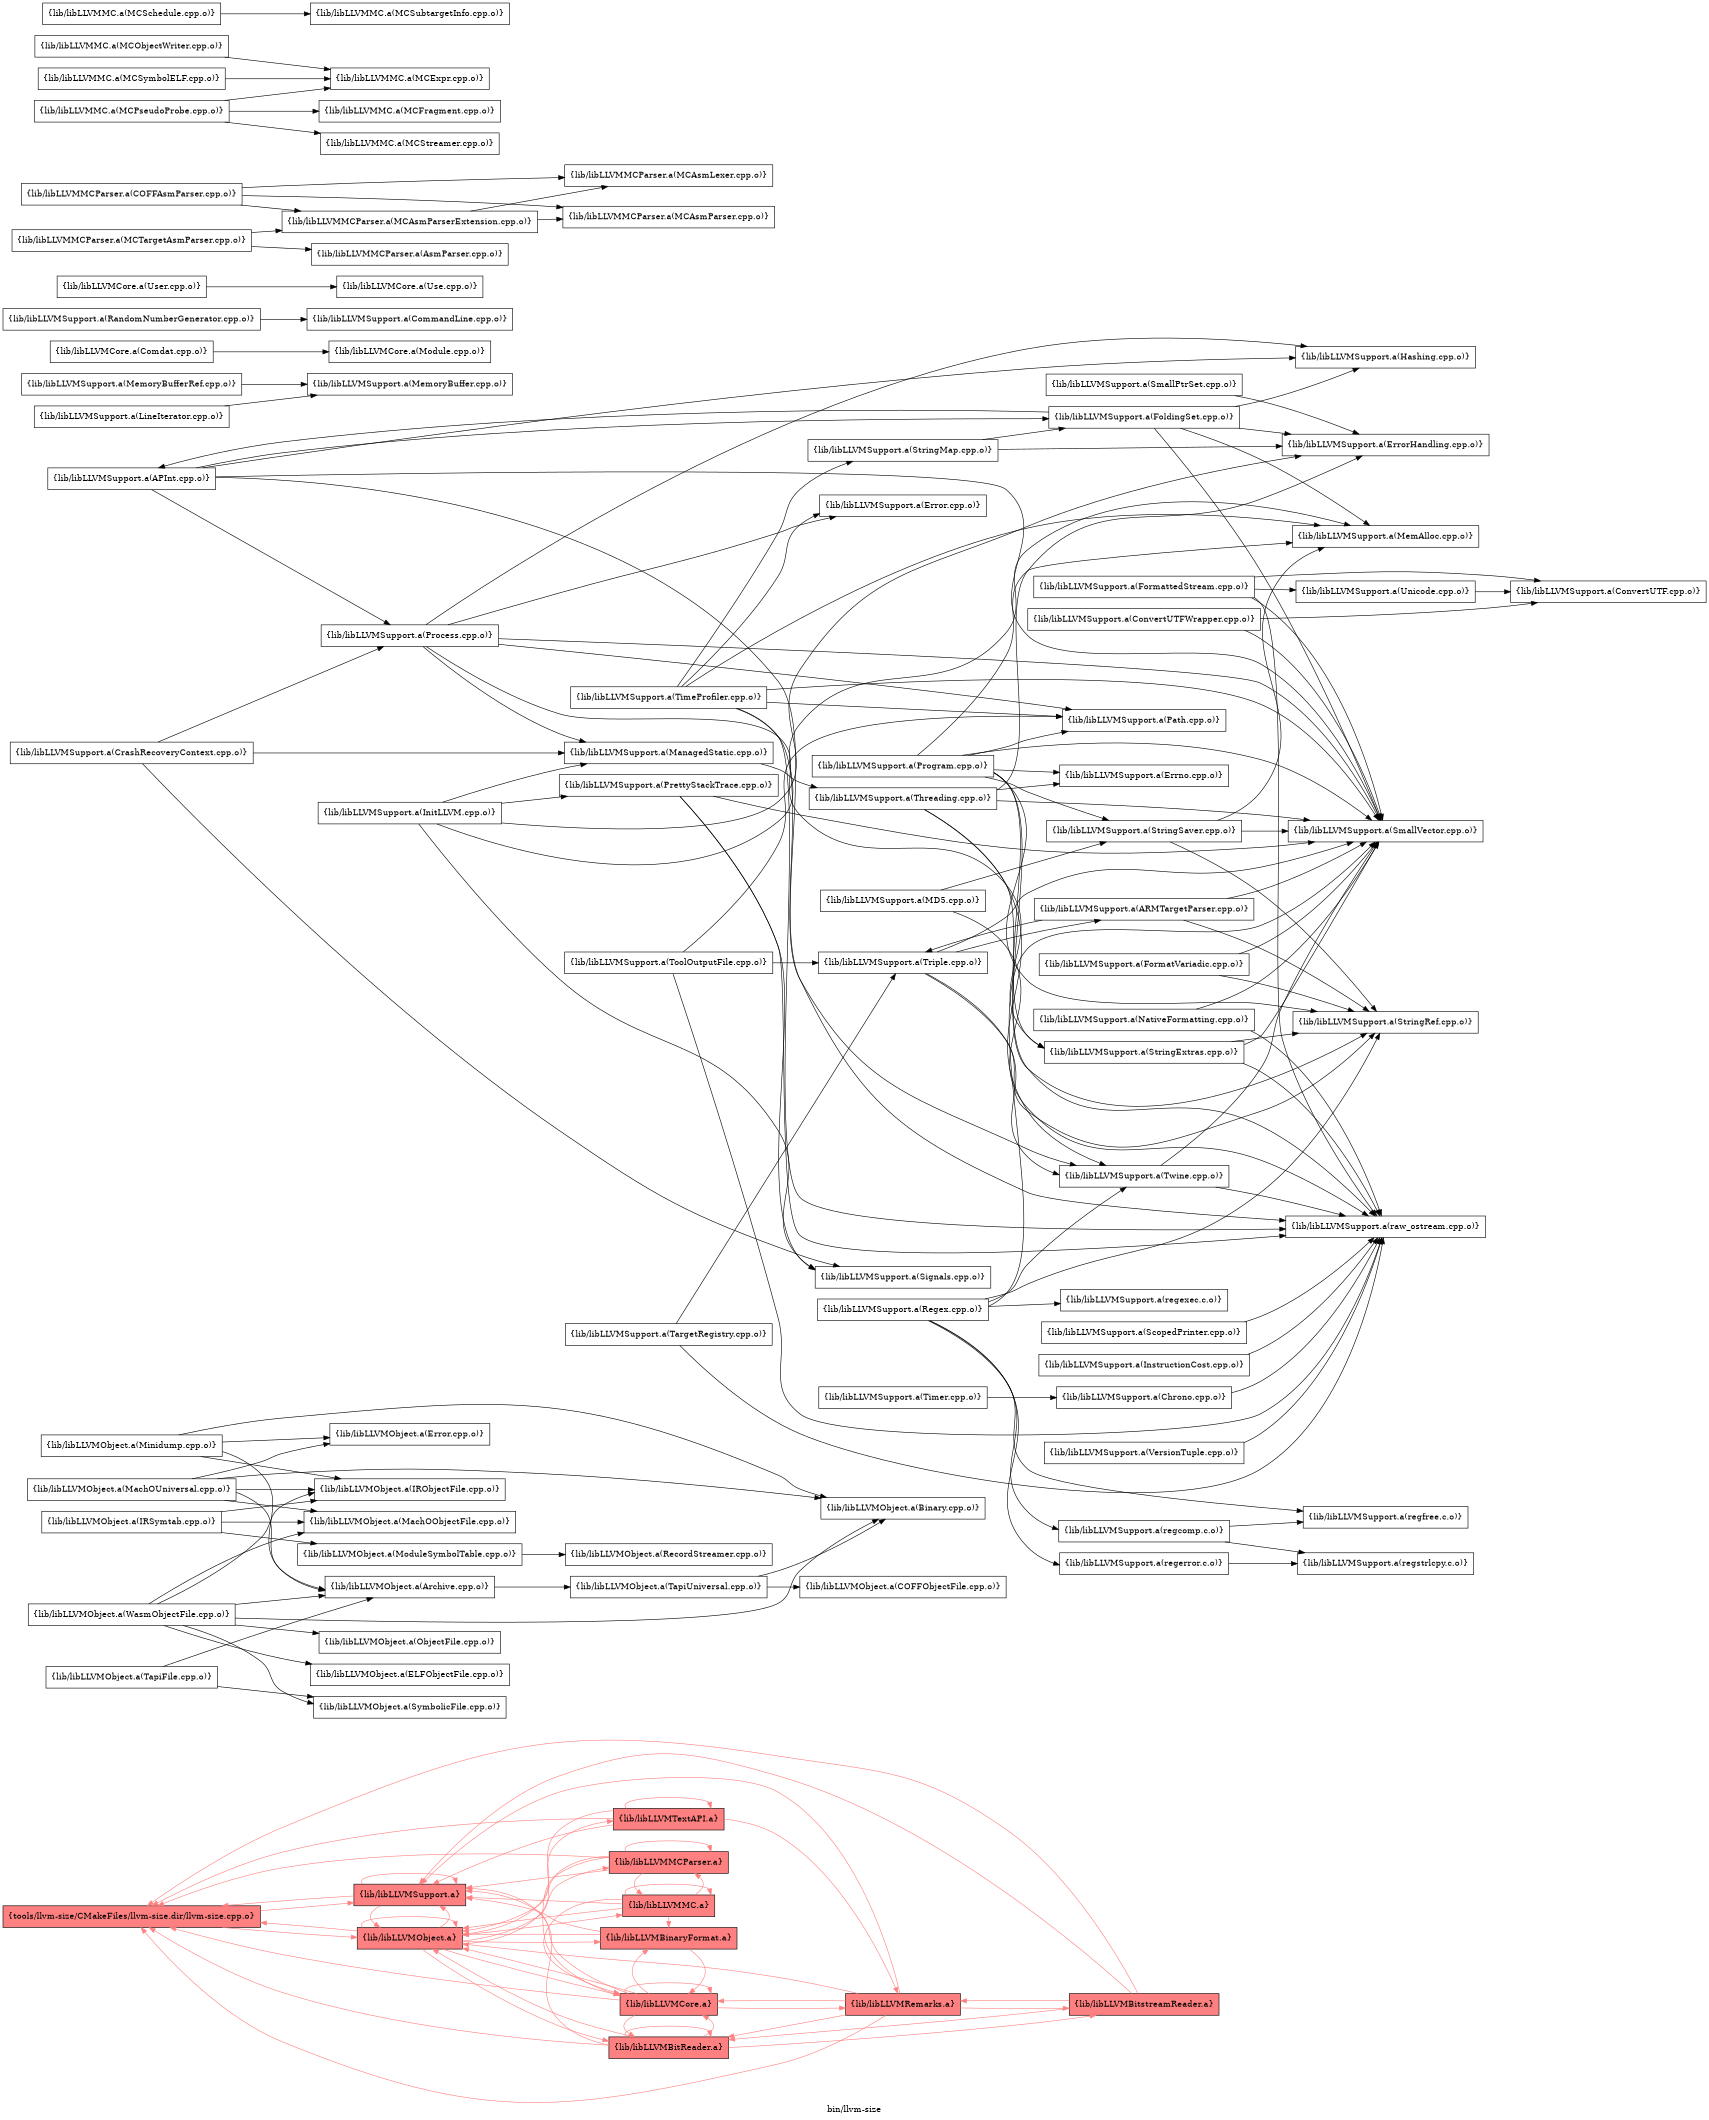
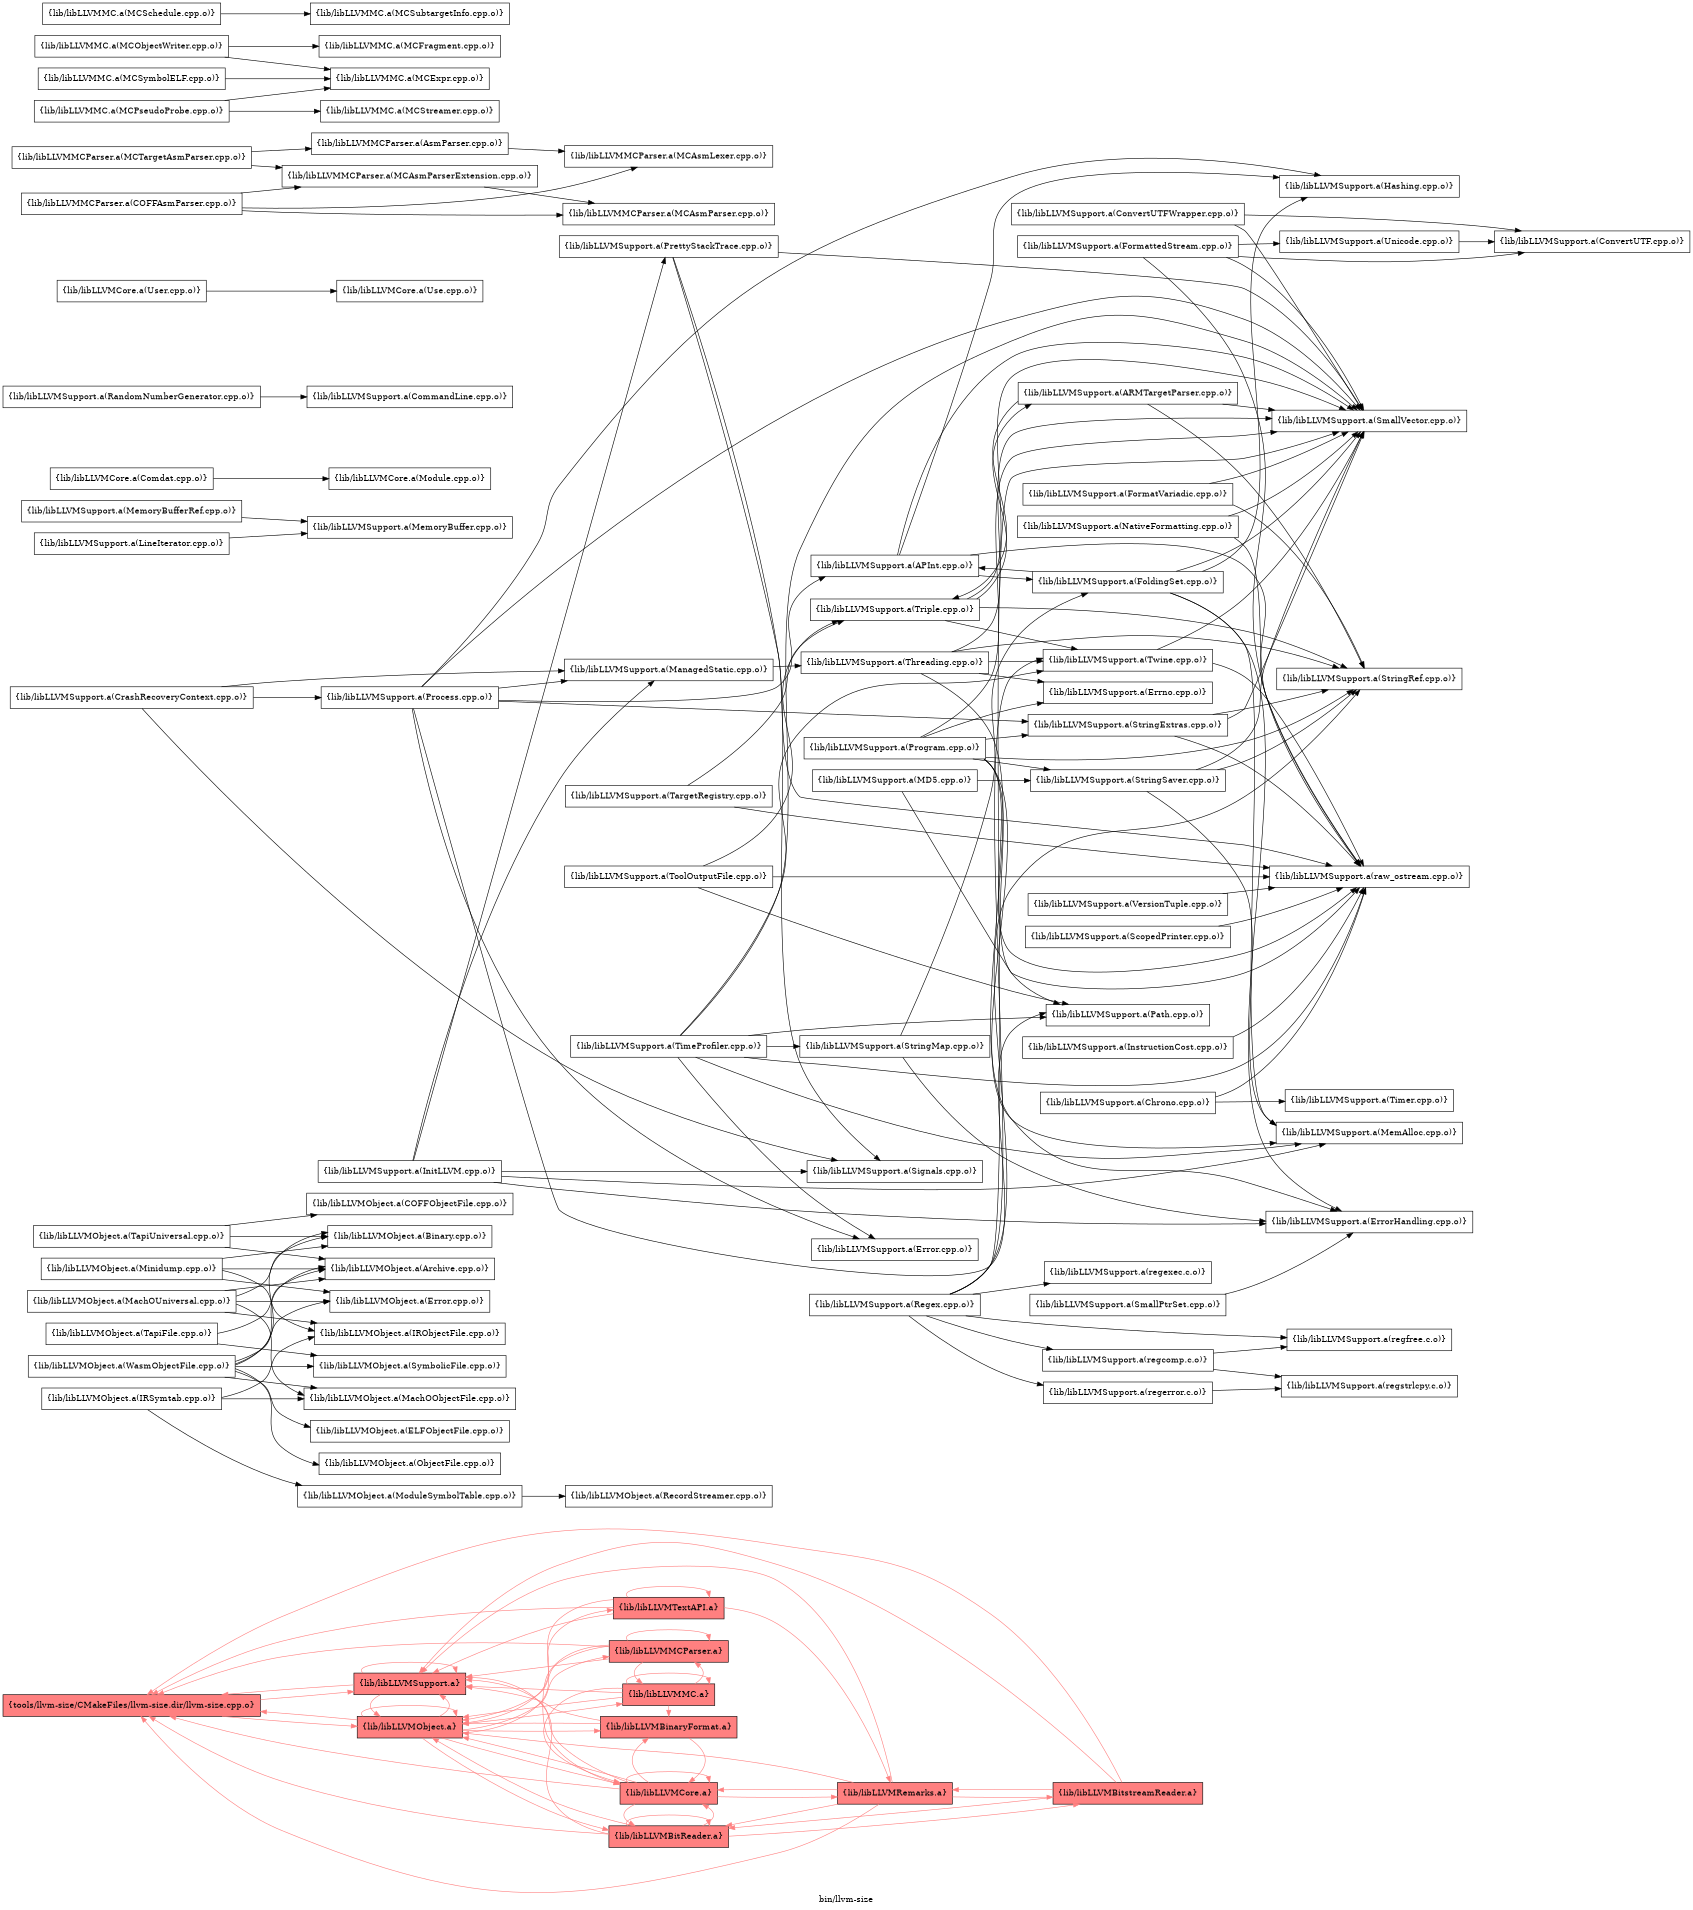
(271, 111) -> (271, 46)
(536, 199) -> (533, 150)
(268, 556) -> (701, 699)
(1019, 1398) -> (1247, 1102)
(228, 1564) -> (287, 1315)
(529, 1587) -> (288, 1255)
